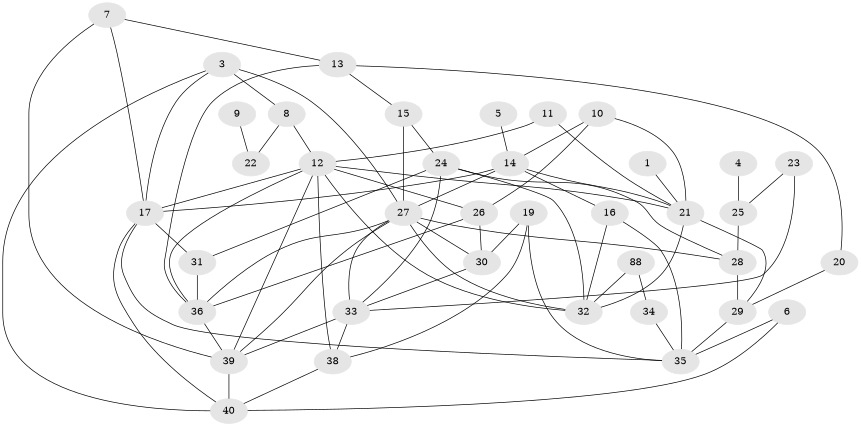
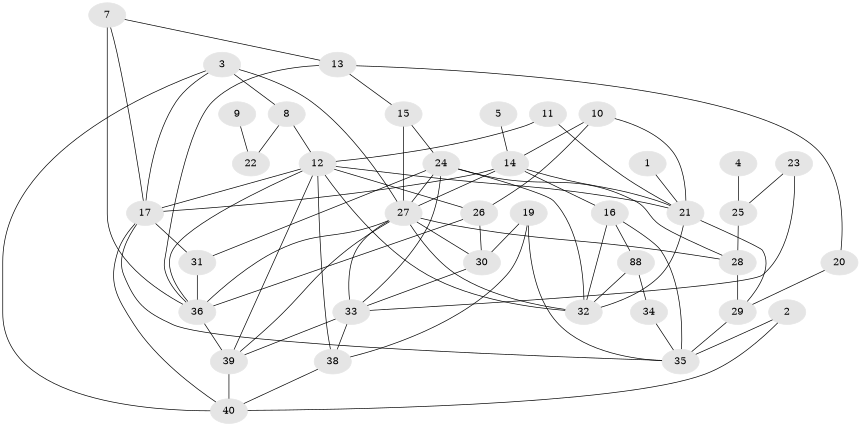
none -> (422, 188)
(32, 230) -> (107, 182)
none -> (623, 238)
(787, 312) -> (787, 312)
